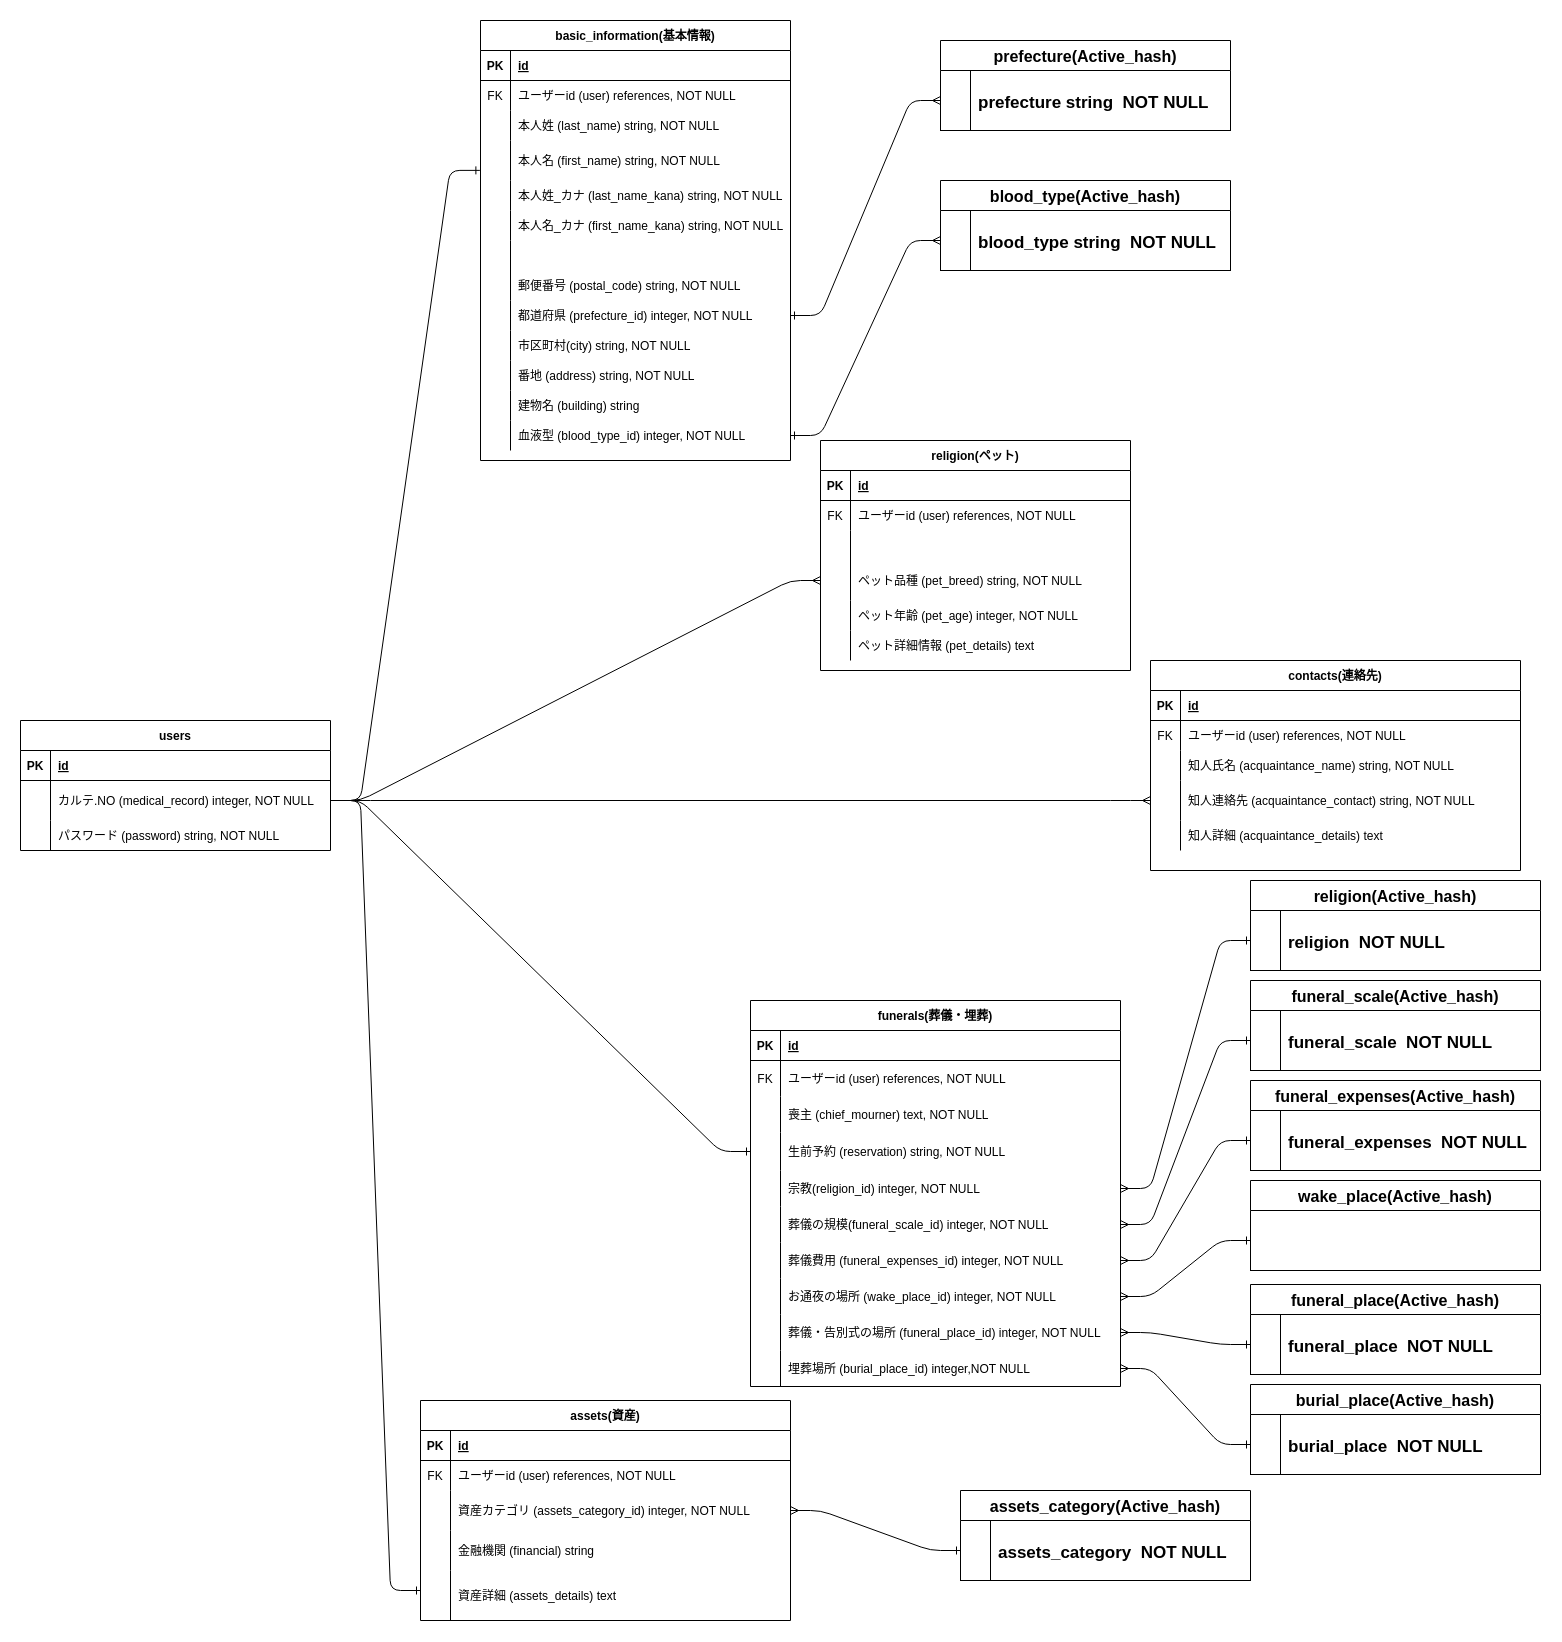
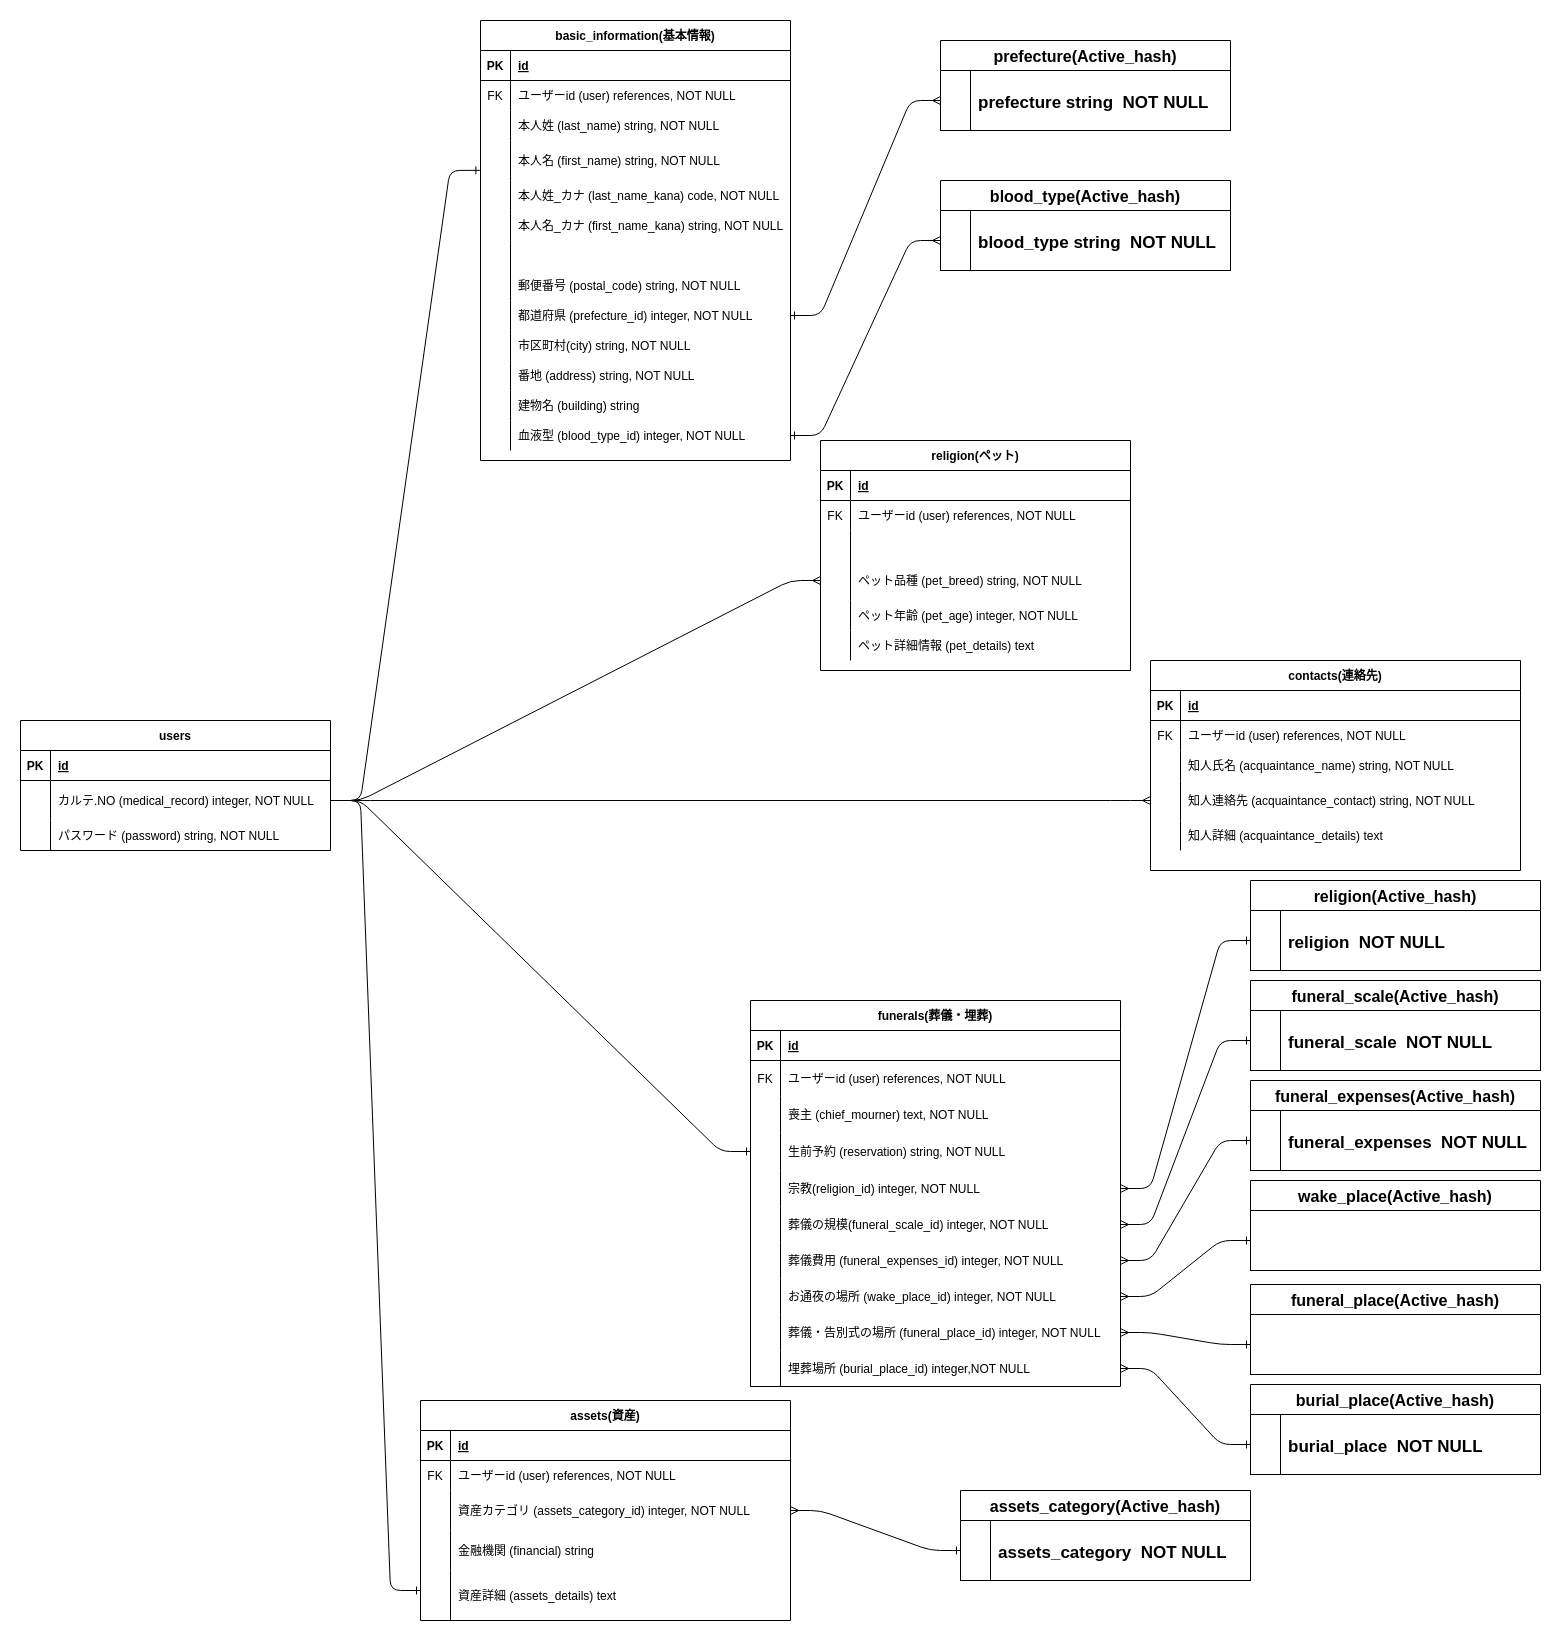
(655, 196) -> (650, 196)
(1411, 1345) -> none
